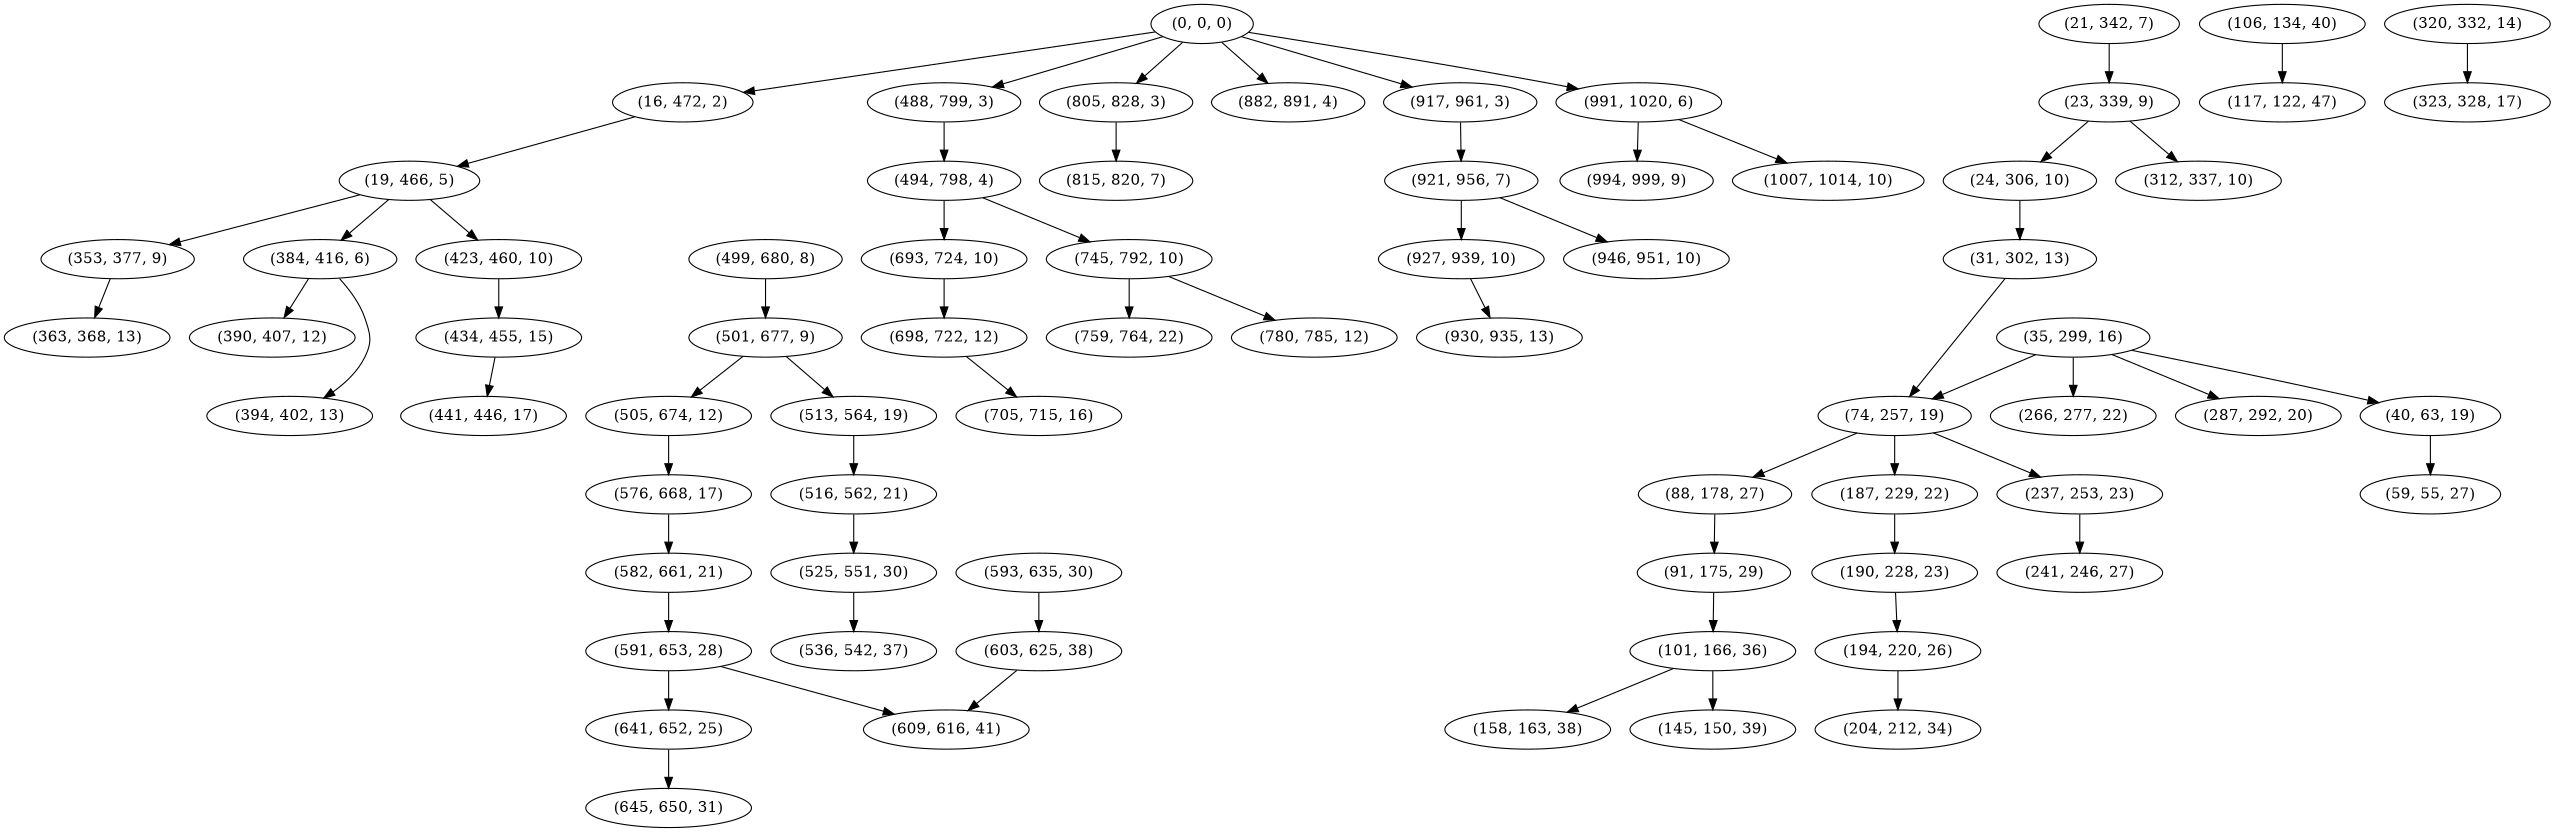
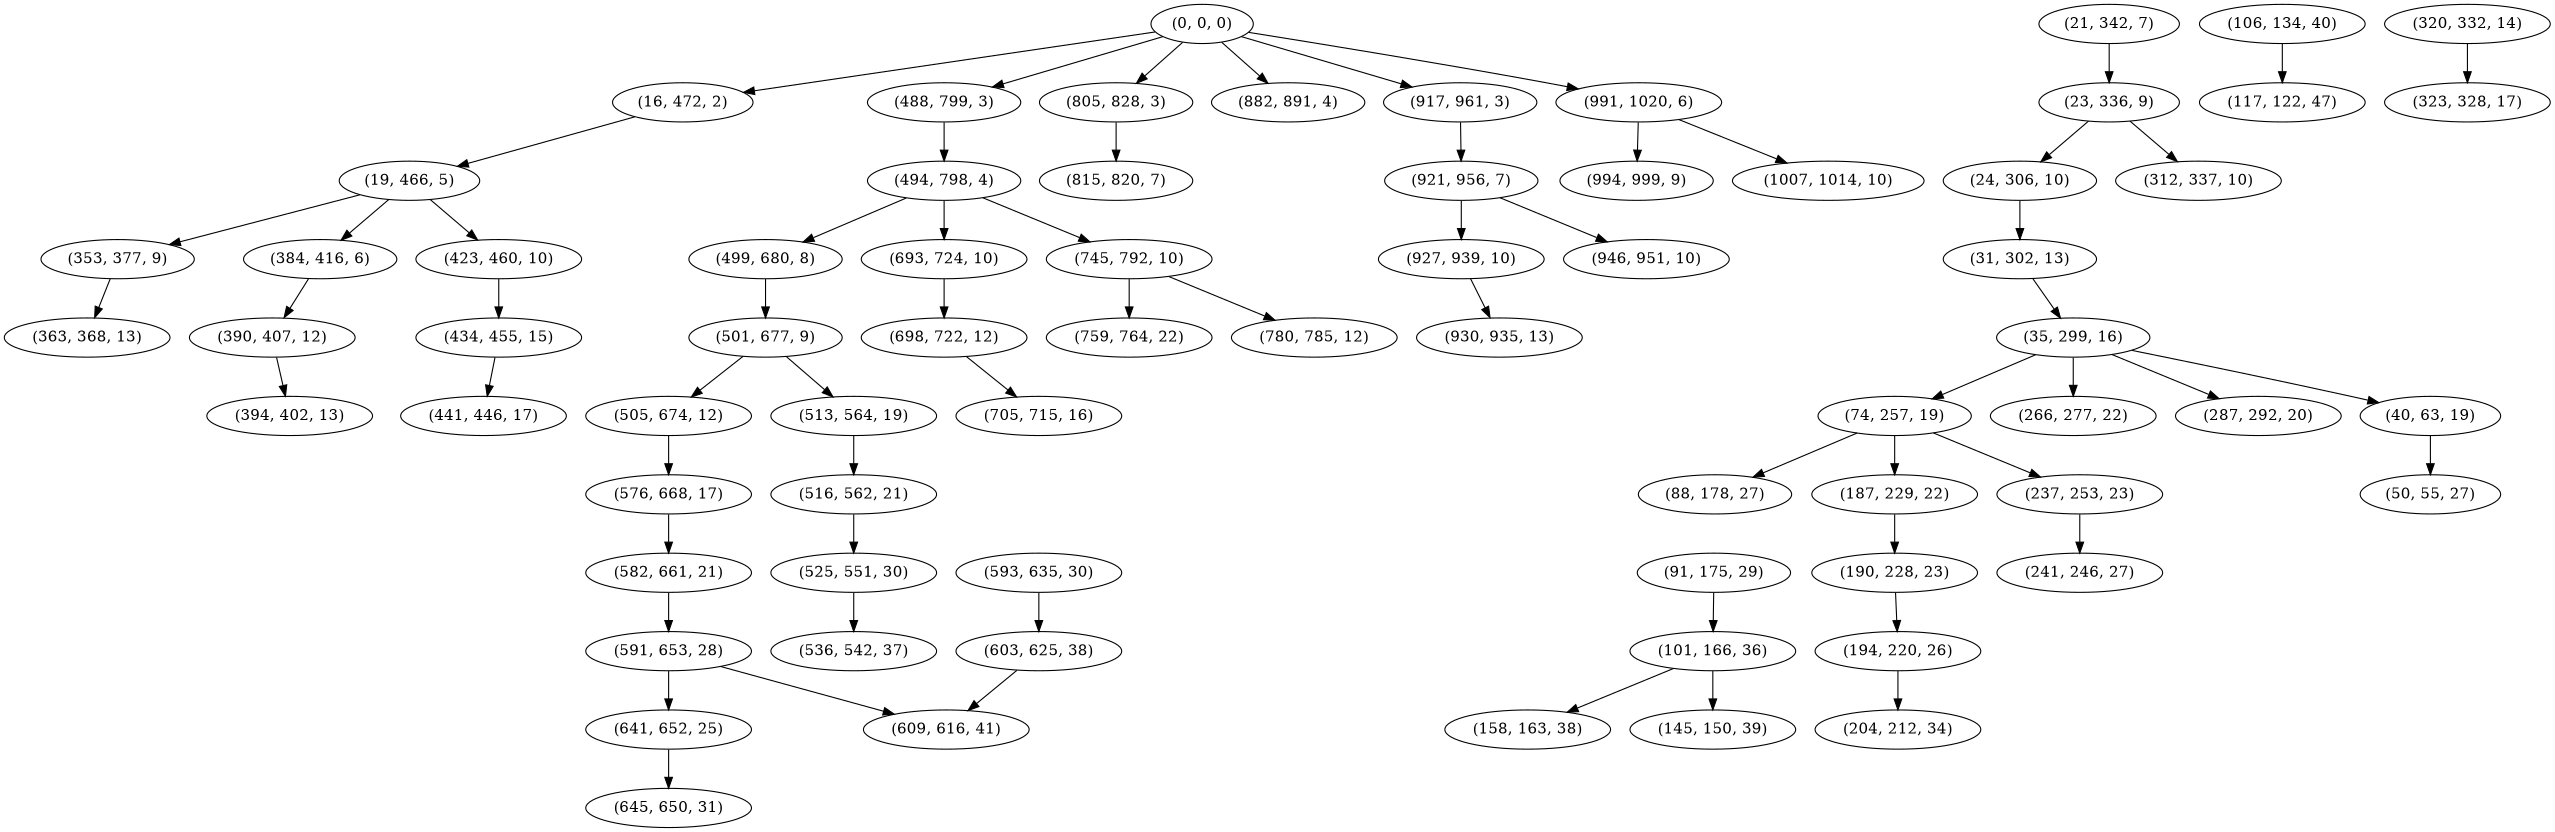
(2109, 102) -> (2109, 102)
none -> (860, 218)
(1961, 333) -> (2043, 294)
(370, 338) -> (280, 371)
(2430, 494) -> (2430, 494)
(1715, 528) -> none
